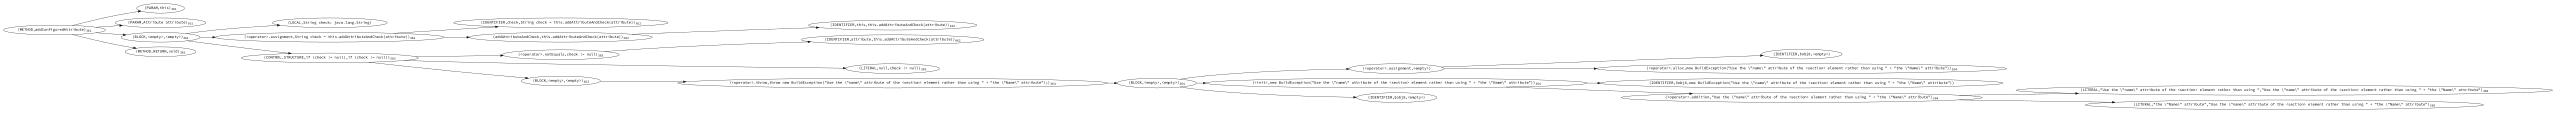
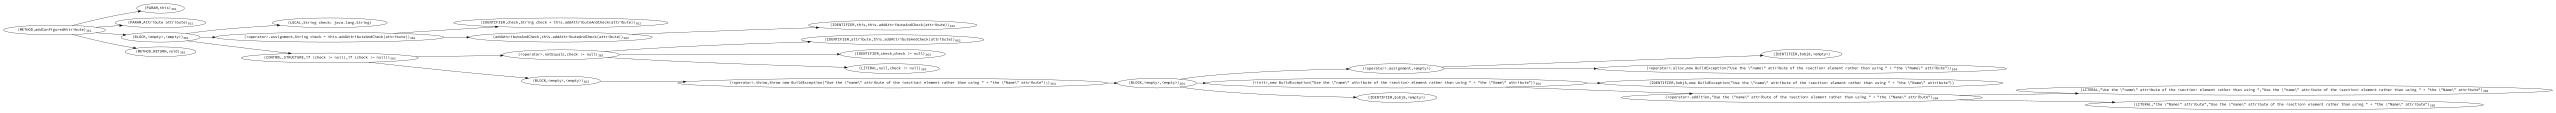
none -> (893, 54)
(624, 65) -> (726, 63)
